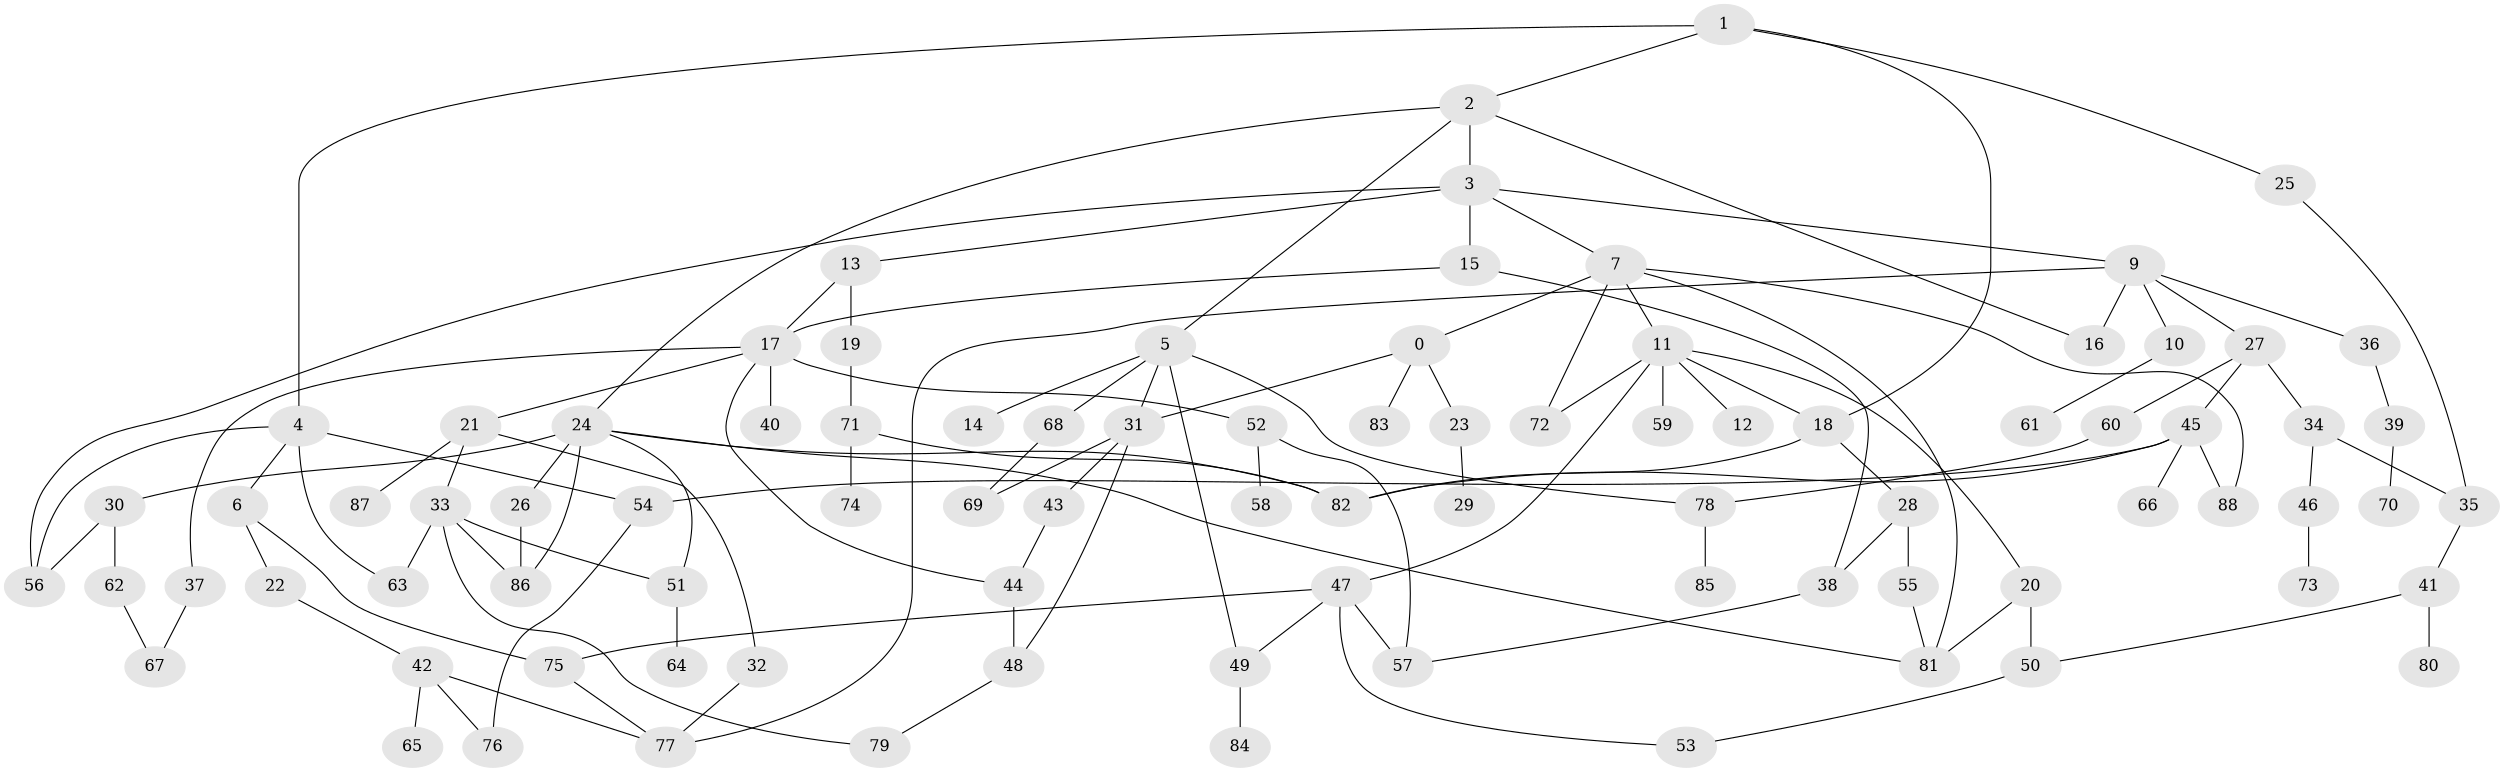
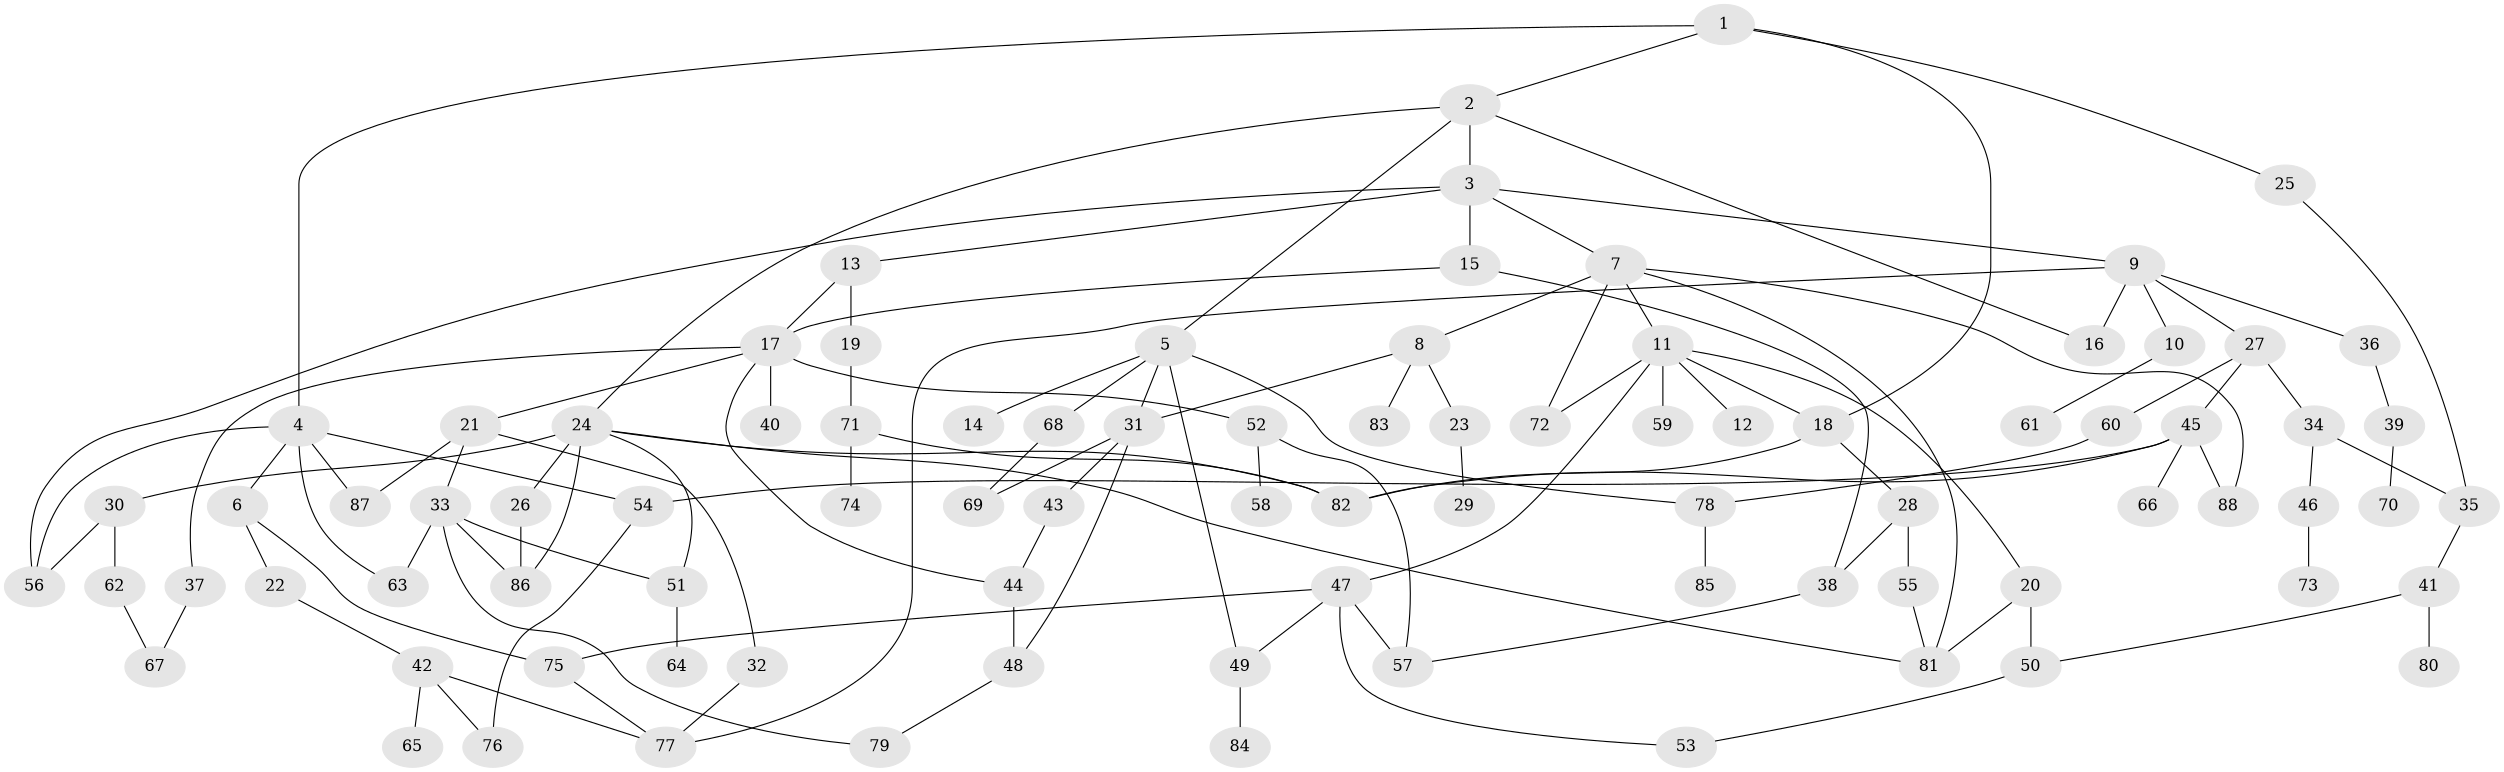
(1420, 346) -> (1420, 346)
none -> (326, 462)
